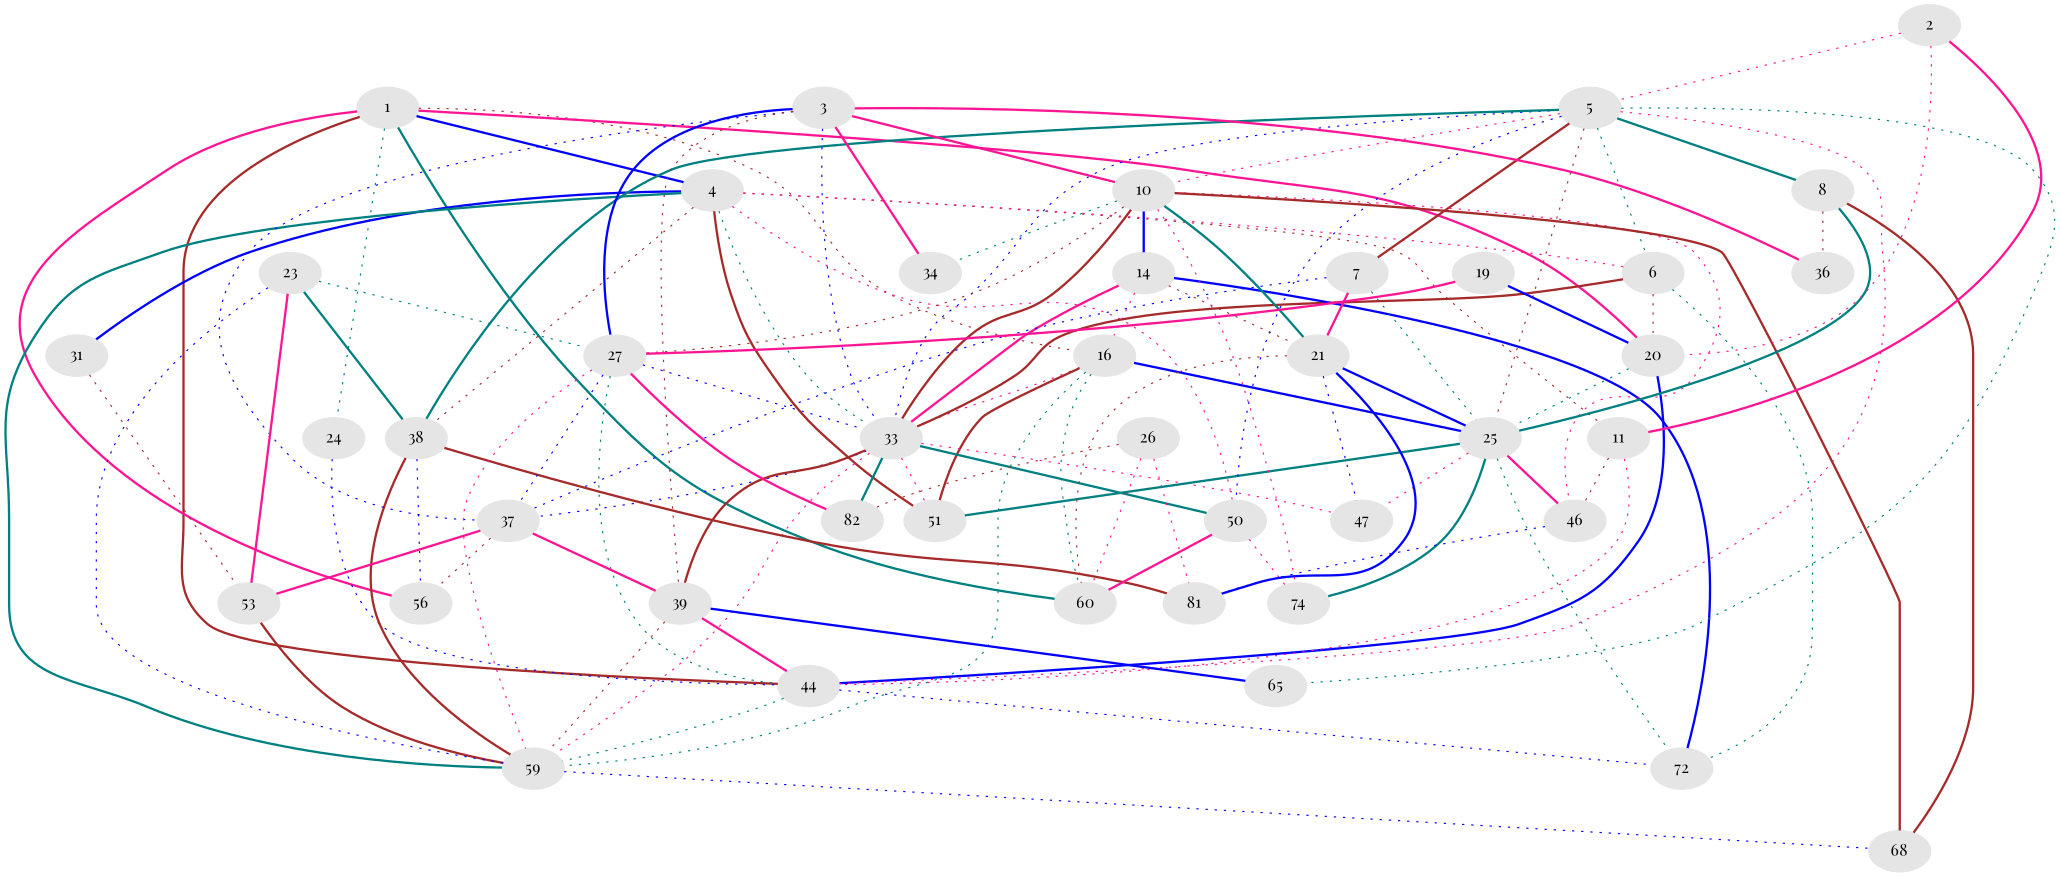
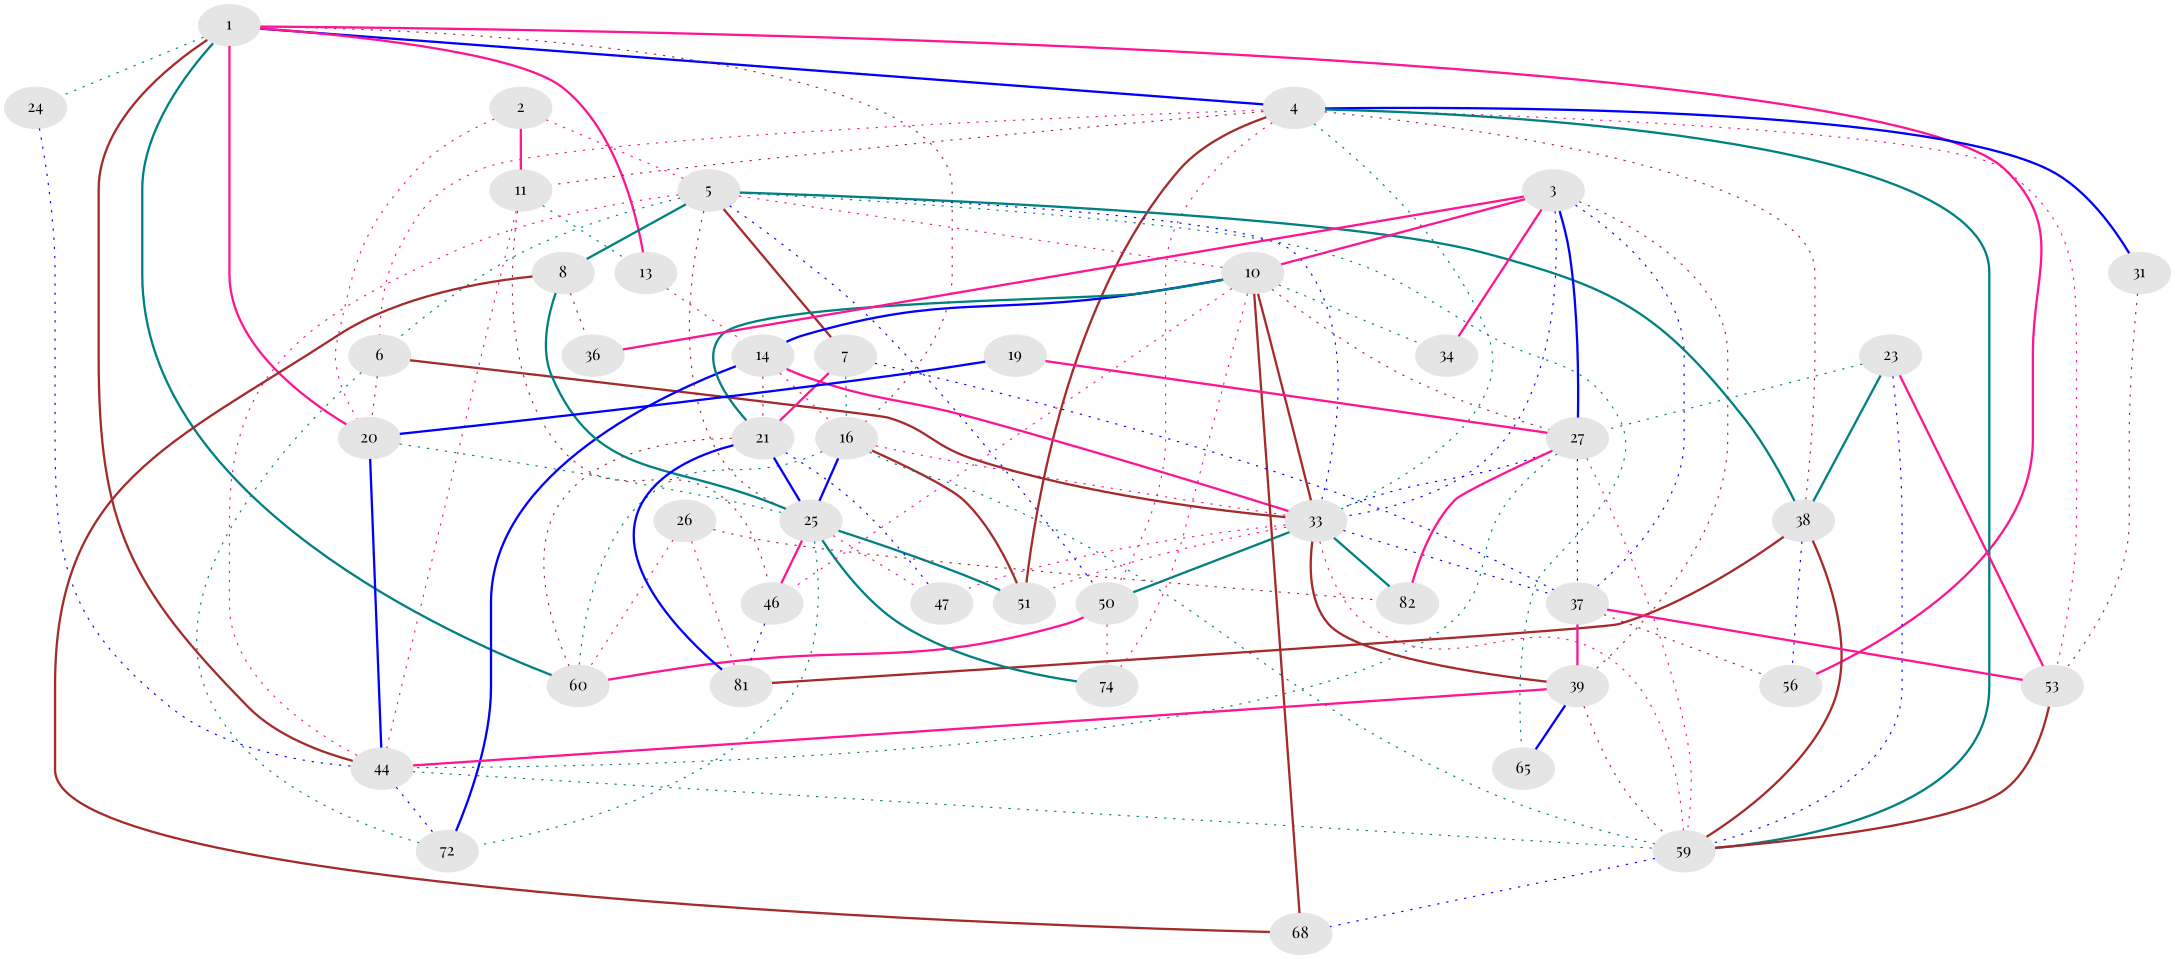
none -> (1926, 149)
none -> (646, 273)
(1424, 356) -> (846, 397)
